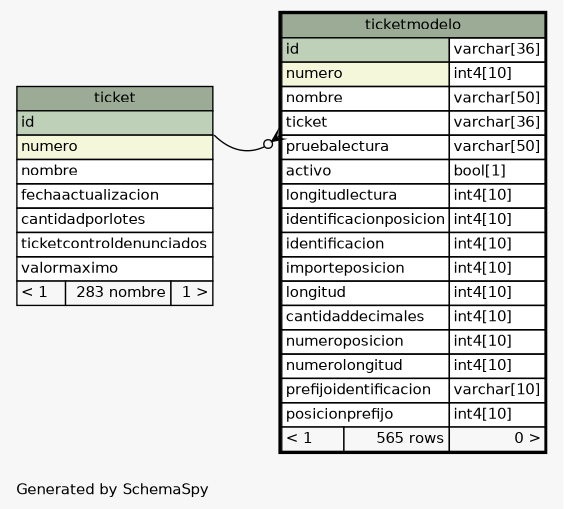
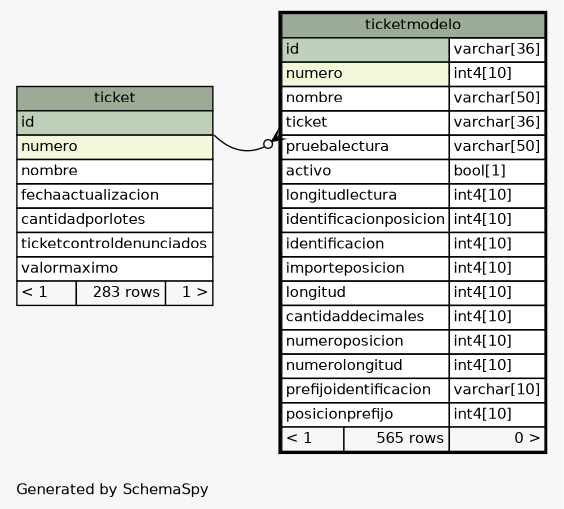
(122, 293) -> (127, 293)
